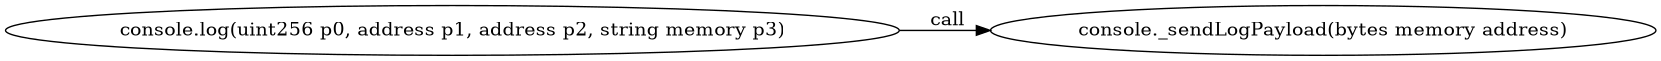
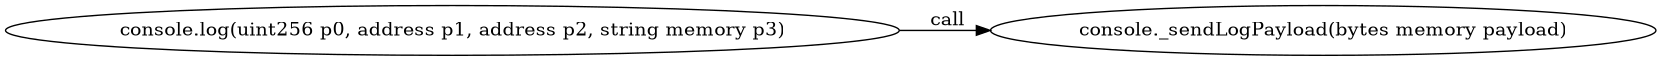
(1323, 30) -> (1323, 30)
